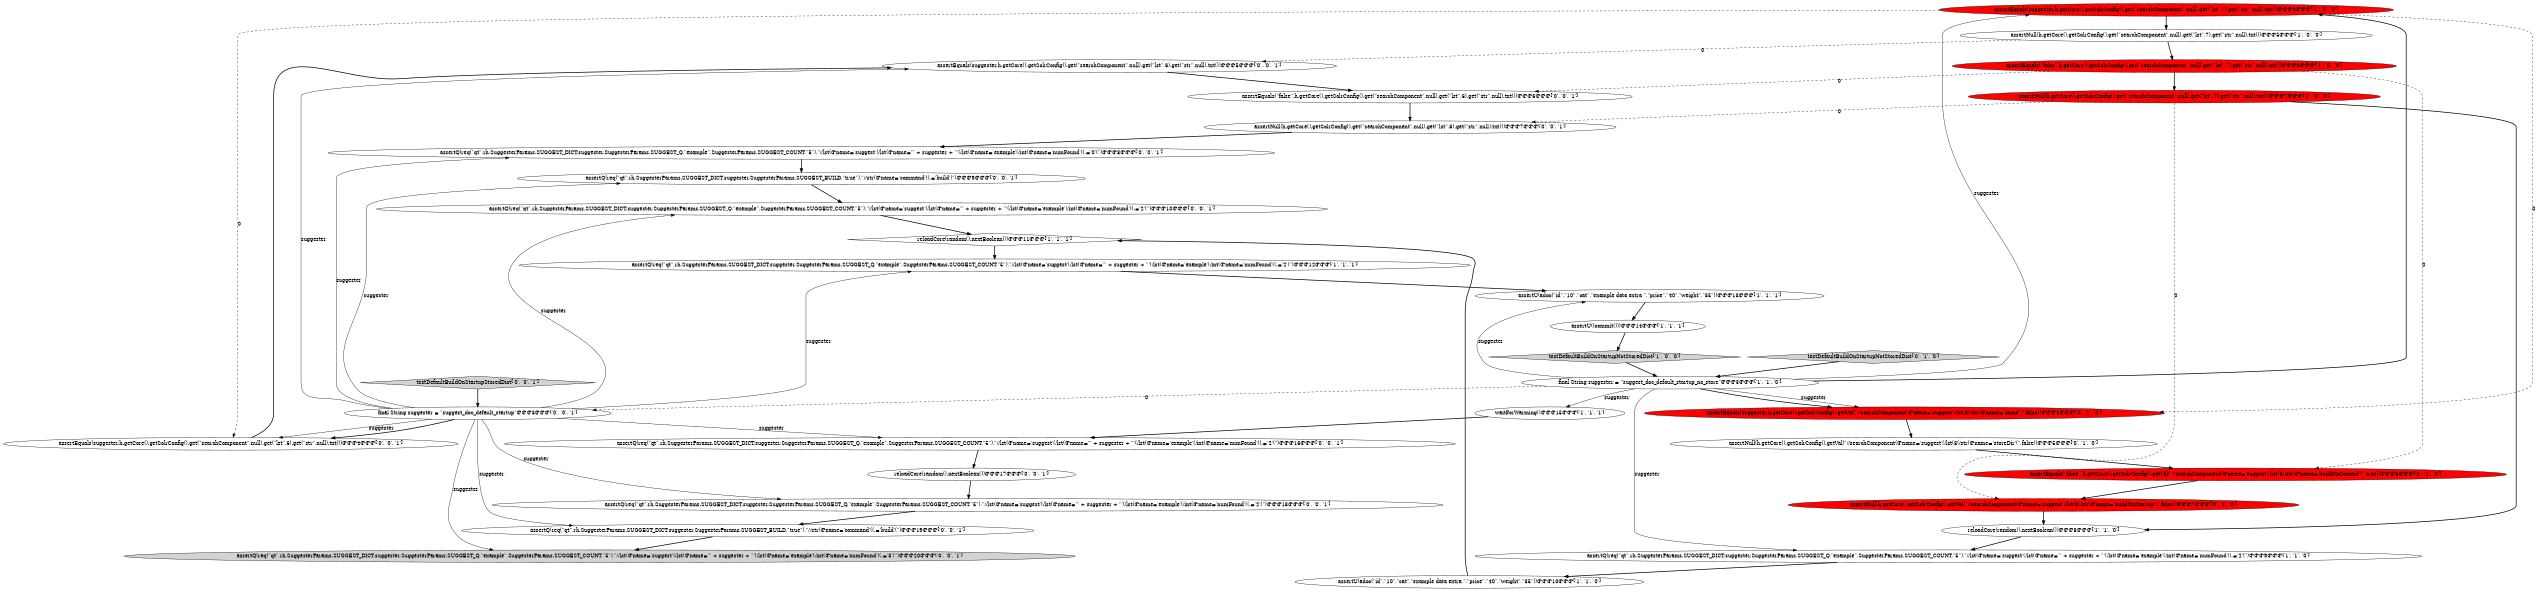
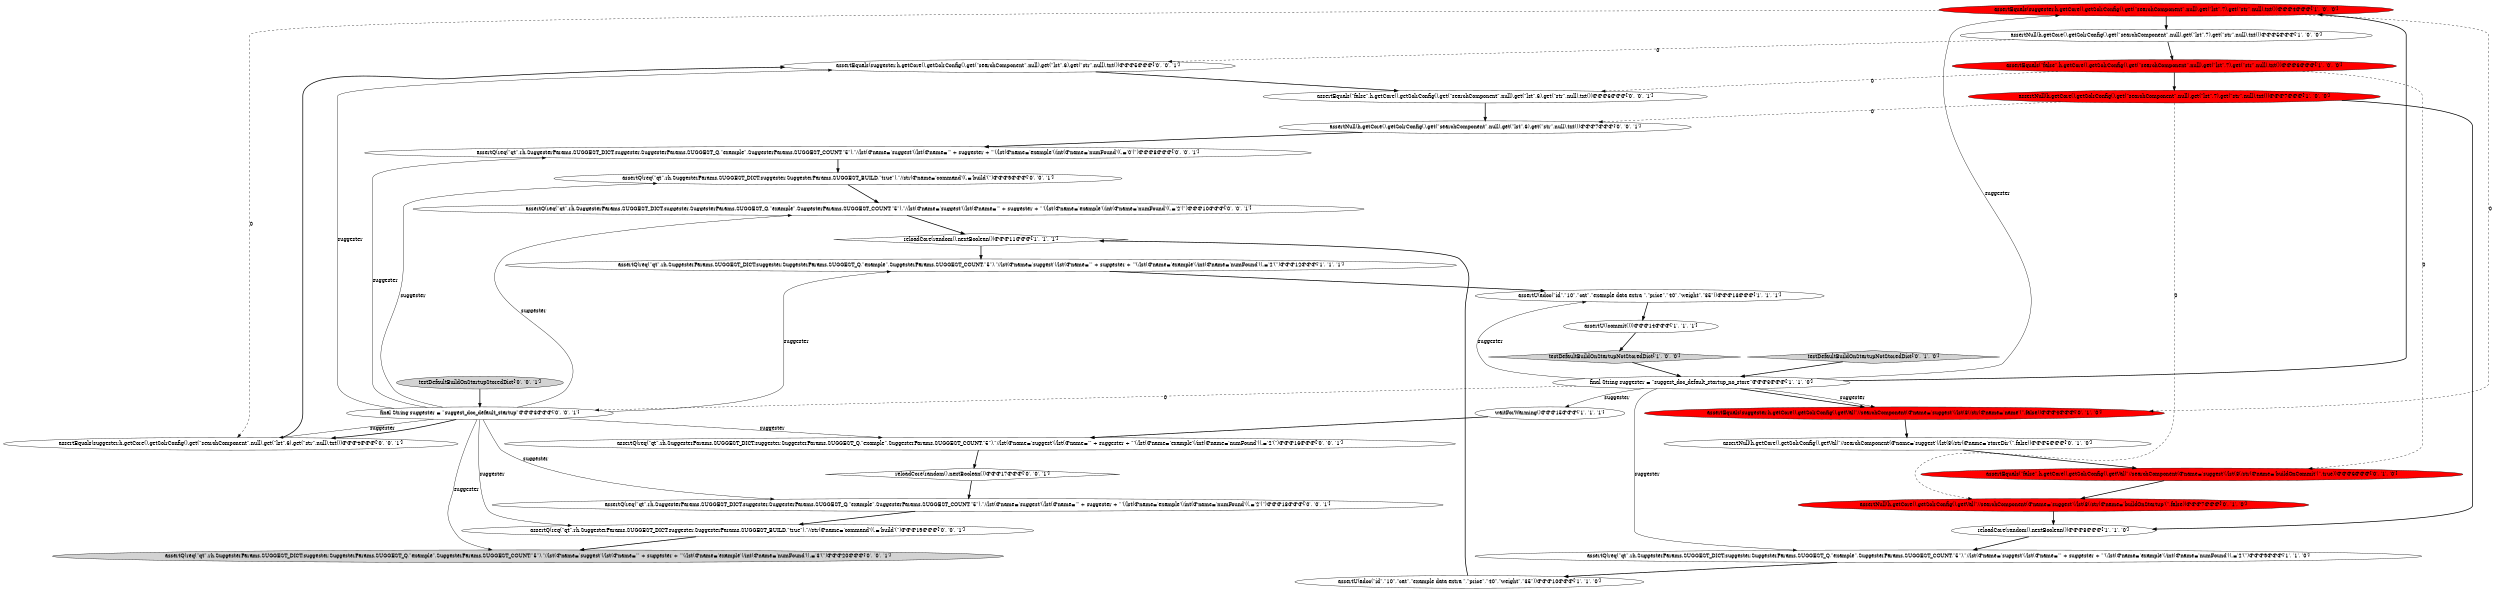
(478, 383) -> (480, 383)
(971, 474) -> (973, 474)
